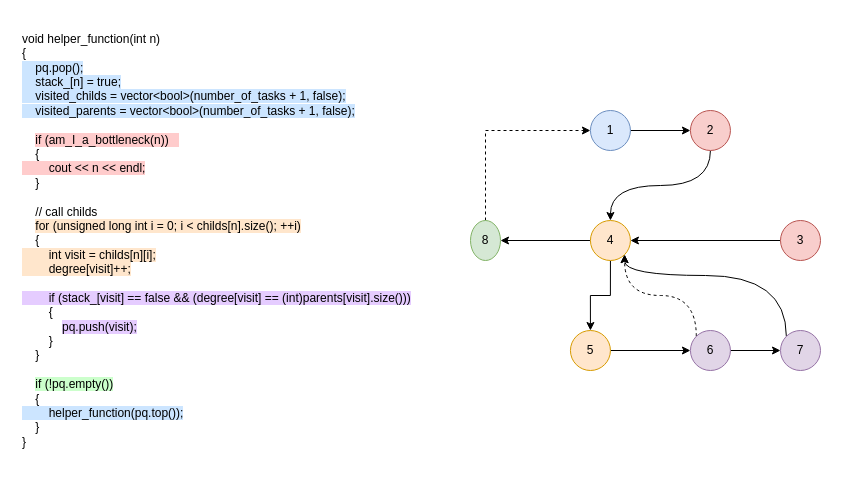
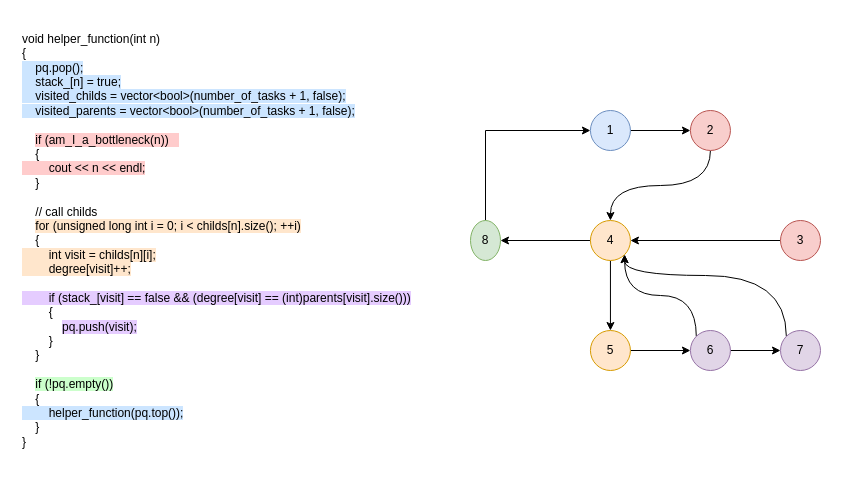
(490, 131) -> (490, 131)
(666, 296) -> (666, 296)
(590, 351) -> (610, 351)
